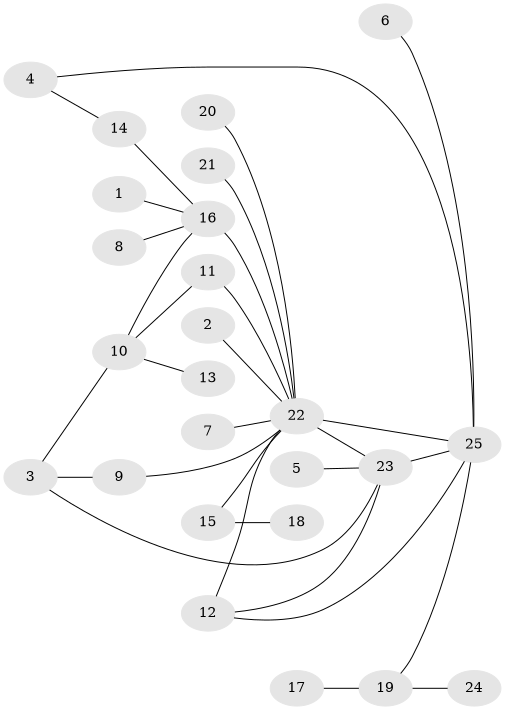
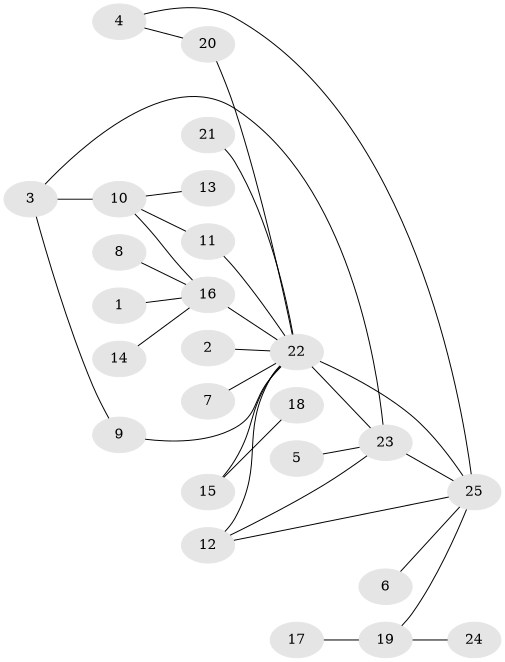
(75, 104) -> (164, 33)
